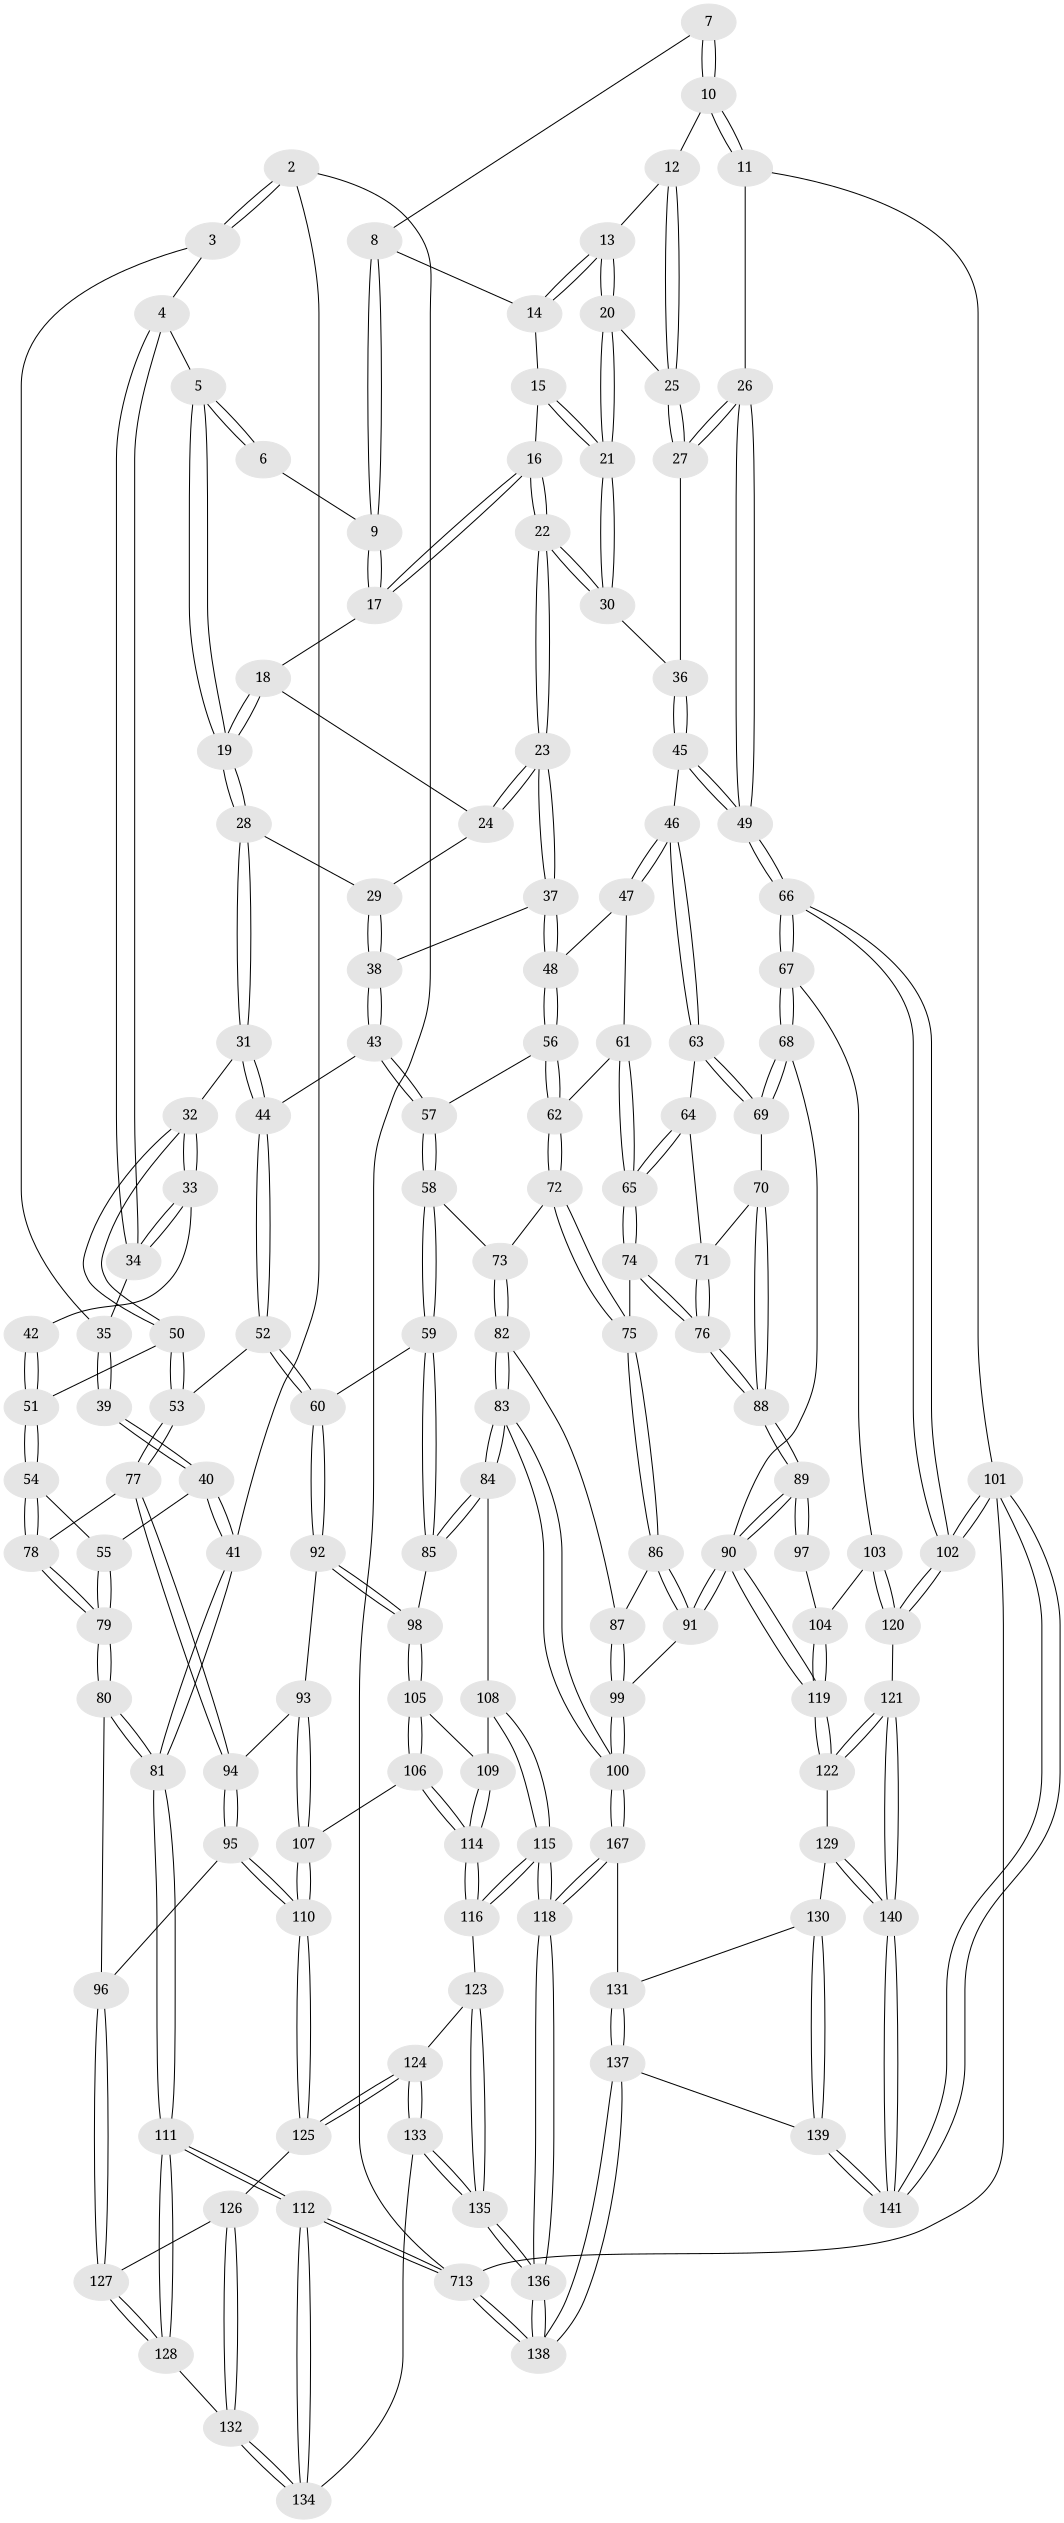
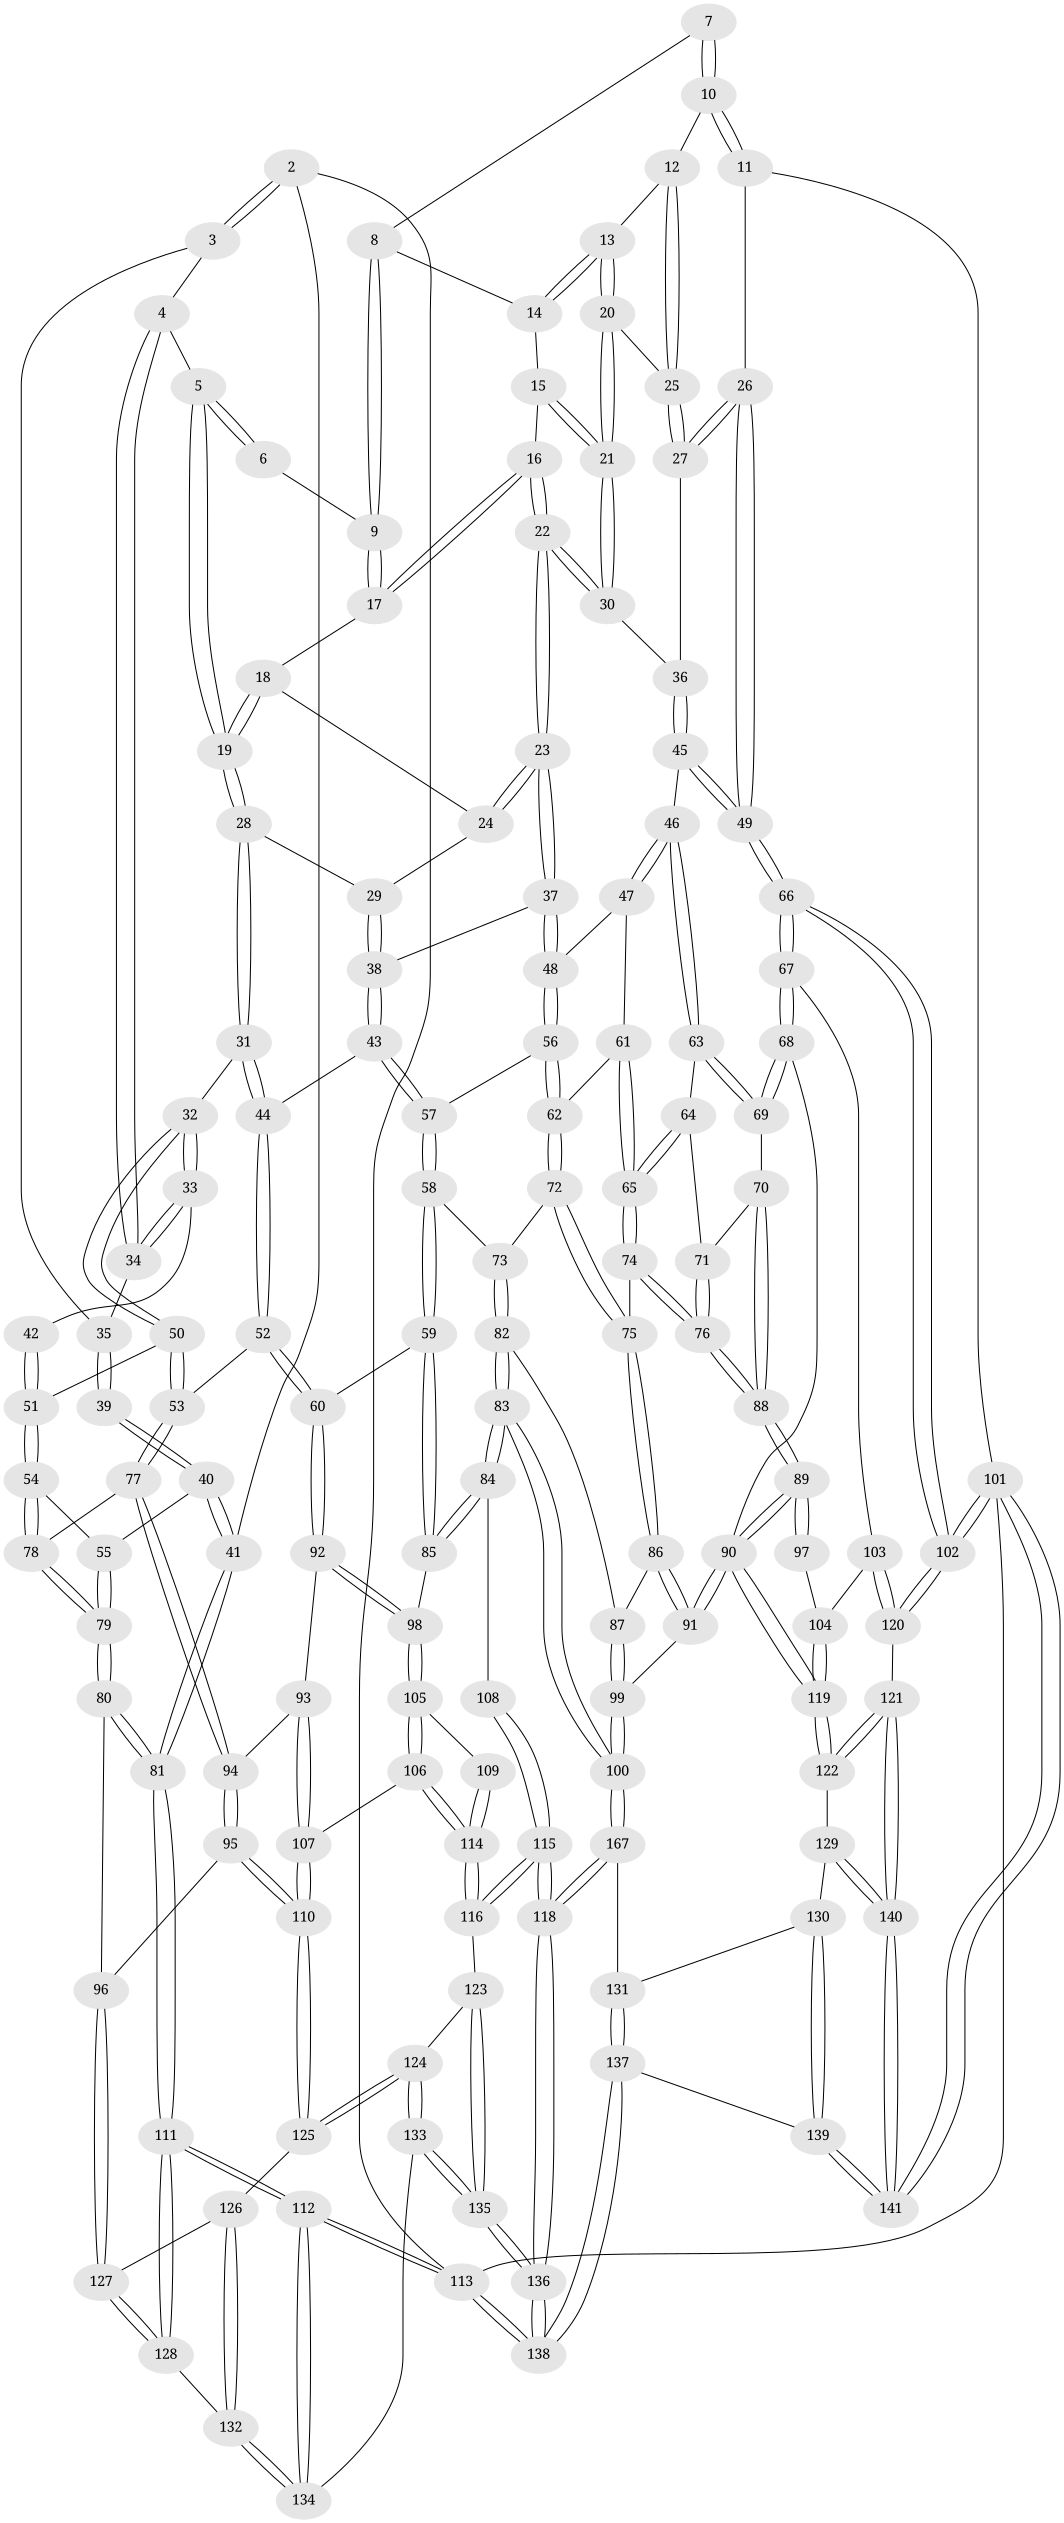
(488, 1736) -> none
(462, 2282) -> (462, 2282)
